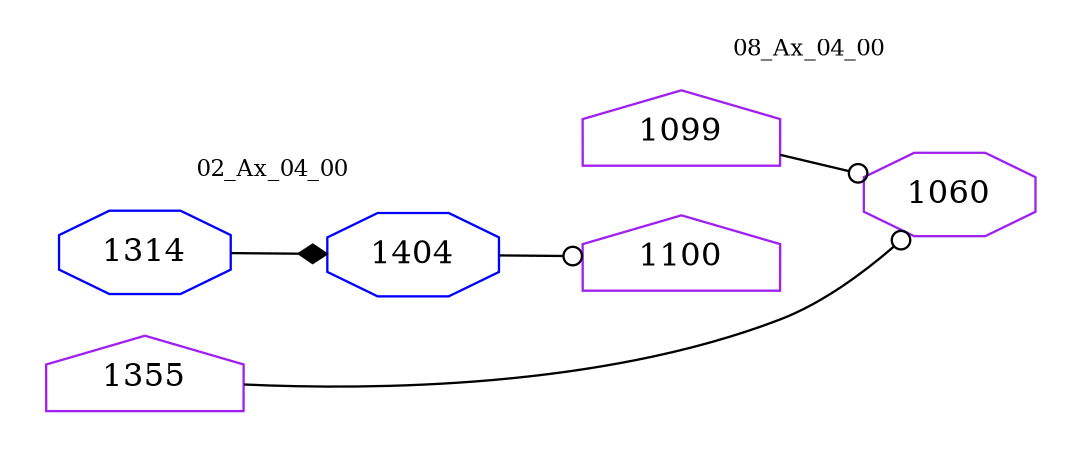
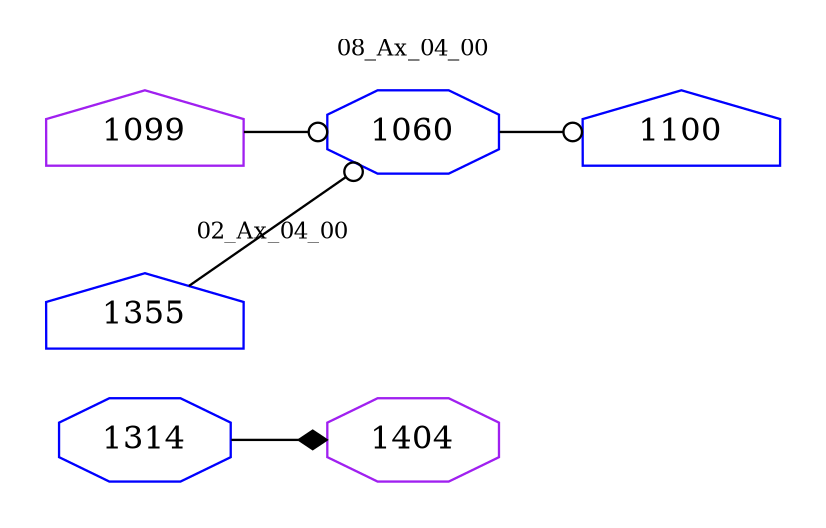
(950, 194) -> (413, 132)
(413, 255) -> (413, 440)
(533, 256) -> (531, 132)
(681, 257) -> (681, 132)
(145, 377) -> (145, 315)
